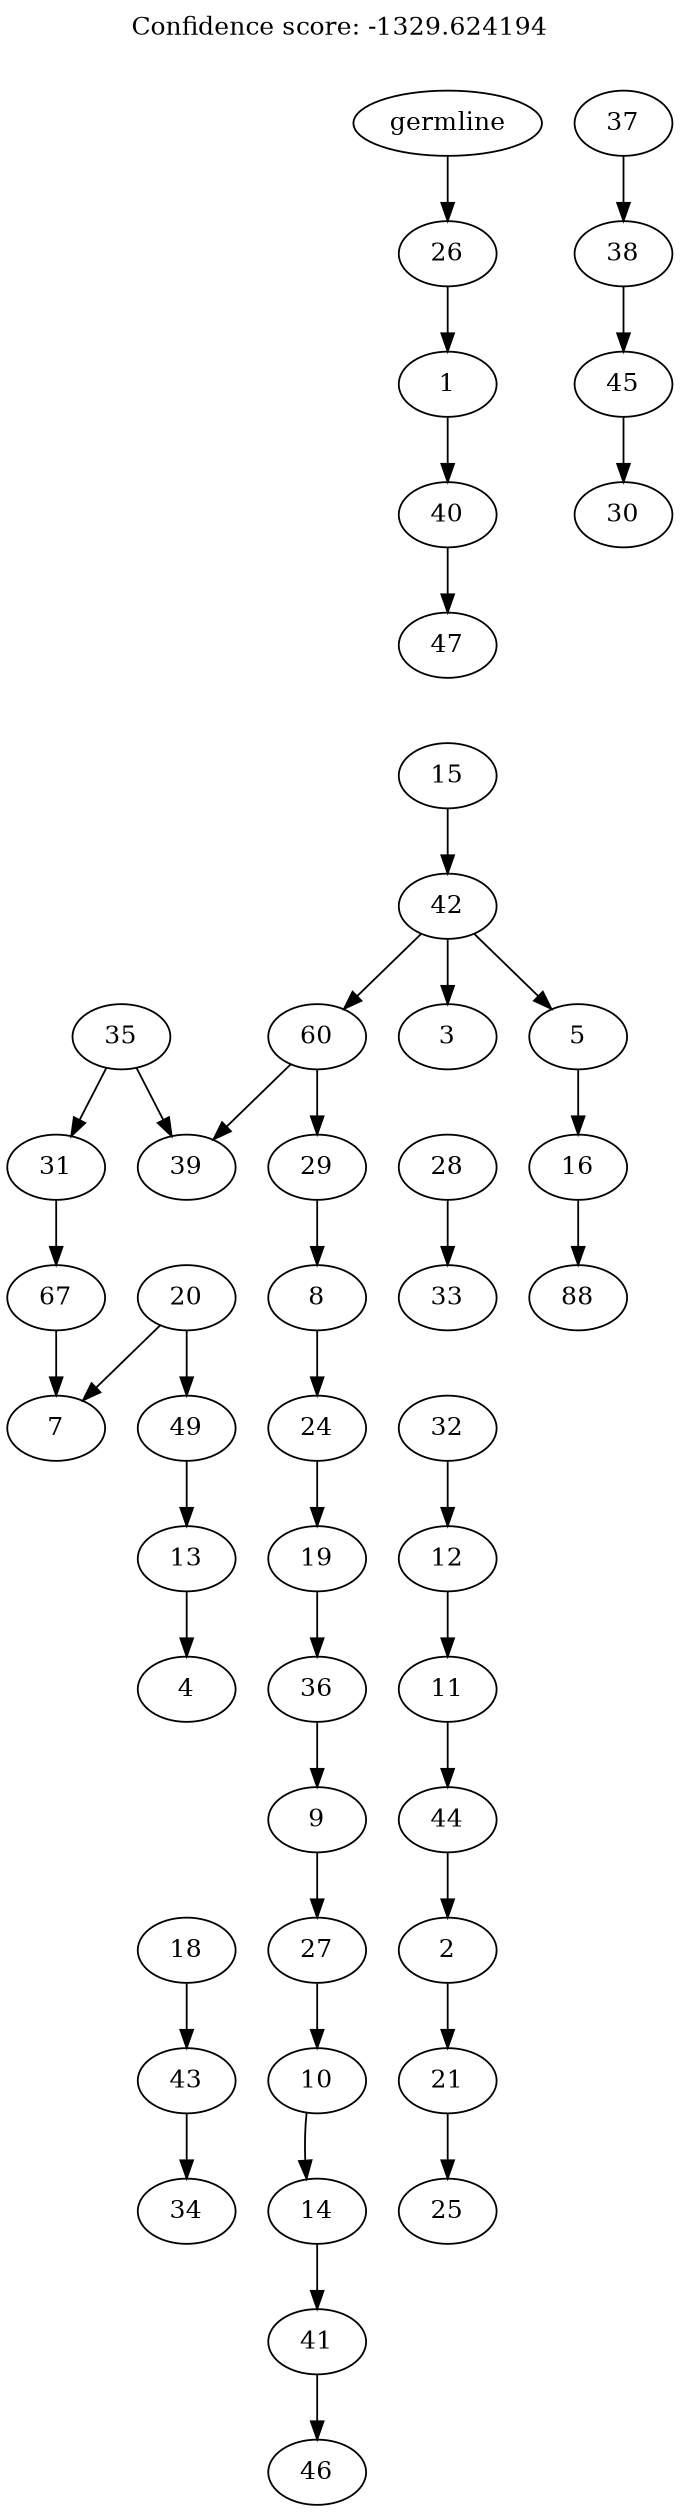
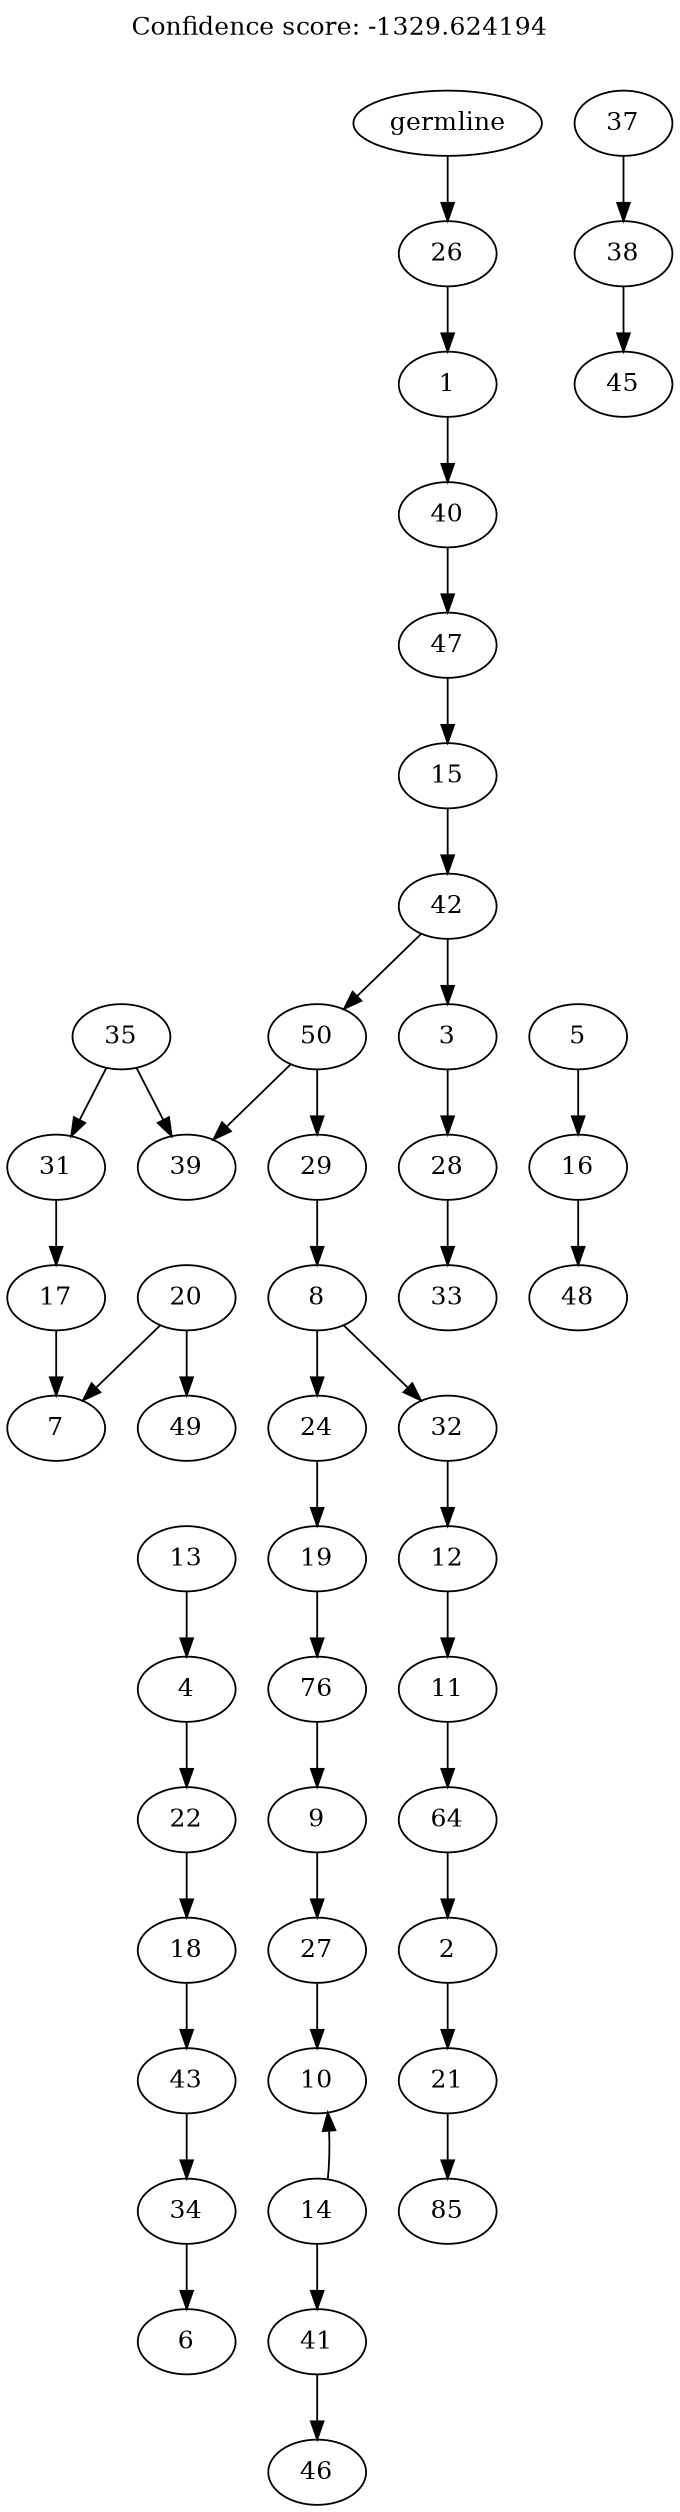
(624, 515) -> none
none -> (448, 702)
(506, 965) -> none
(317, 1037) -> (317, 1037)
none -> (448, 1093)
(56, 1298) -> (56, 1298)
(578, 1298) -> (578, 1298)
none -> (376, 1356)
(187, 1485) -> none
(317, 1689) -> (317, 1689)
none -> (187, 1820)
(448, 1820) -> (448, 1820)
(305, 2137) -> (329, 2155)
(448, 2211) -> (448, 2211)
none -> (187, 2342)
